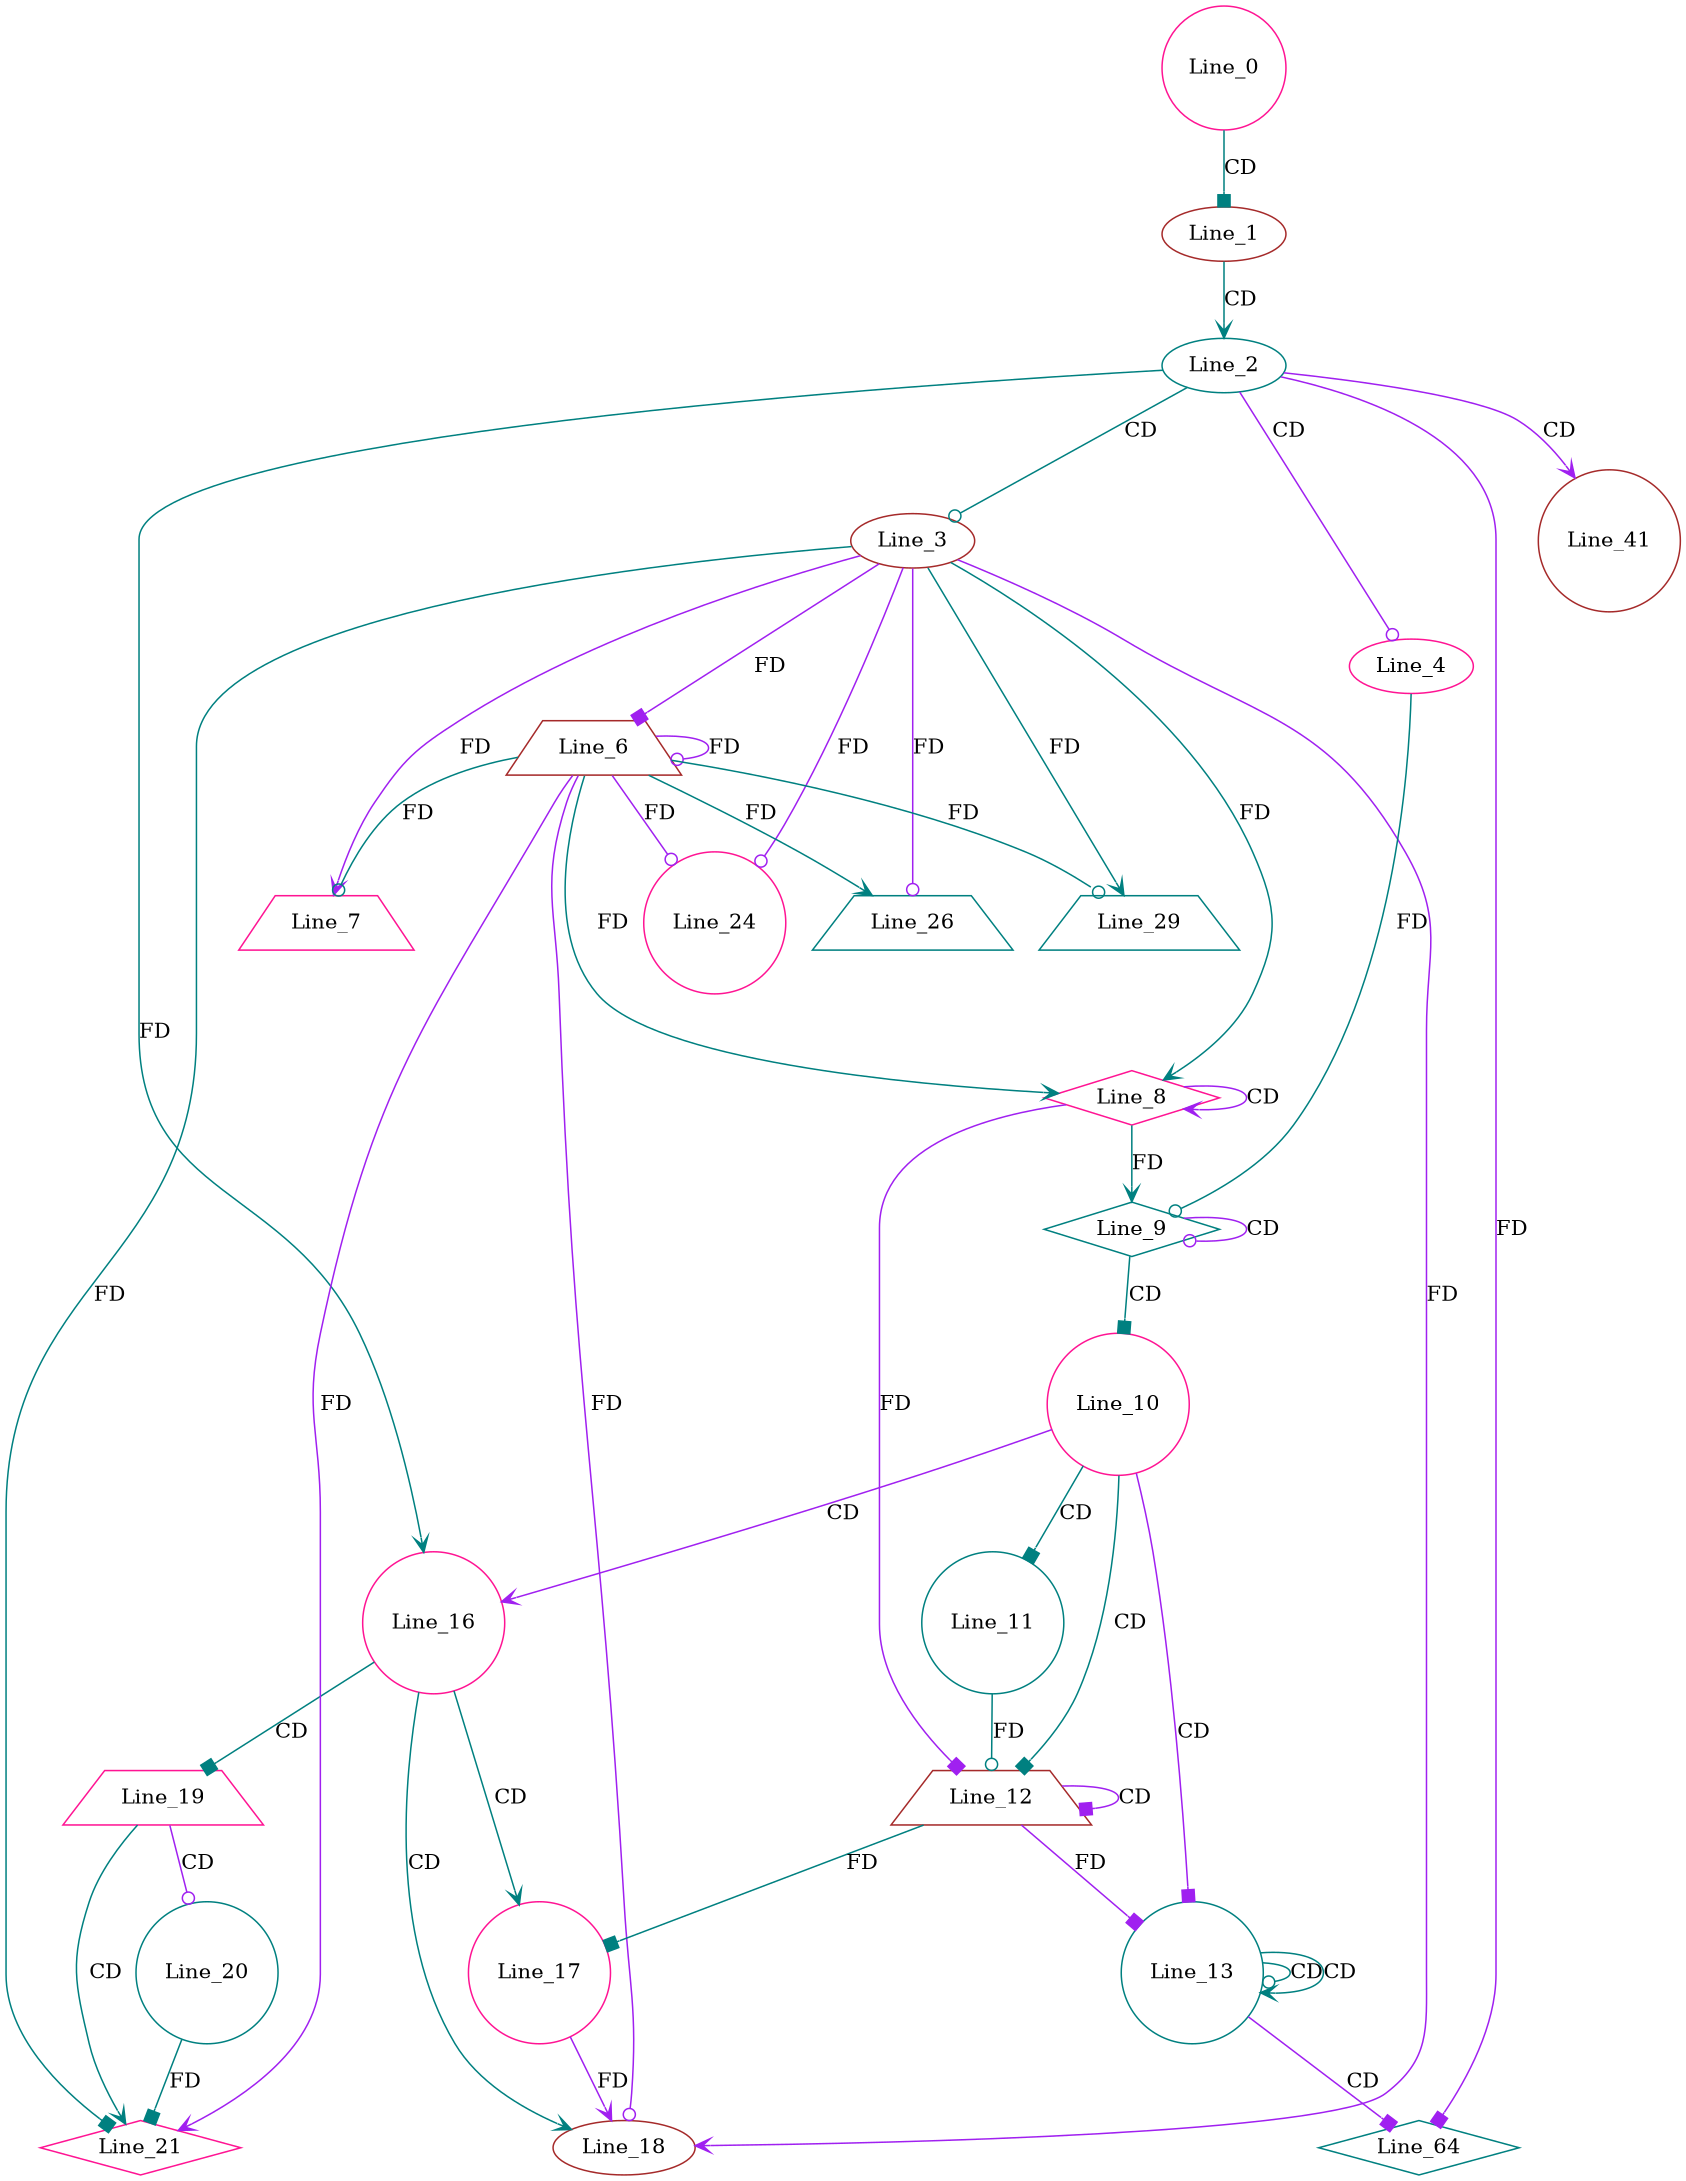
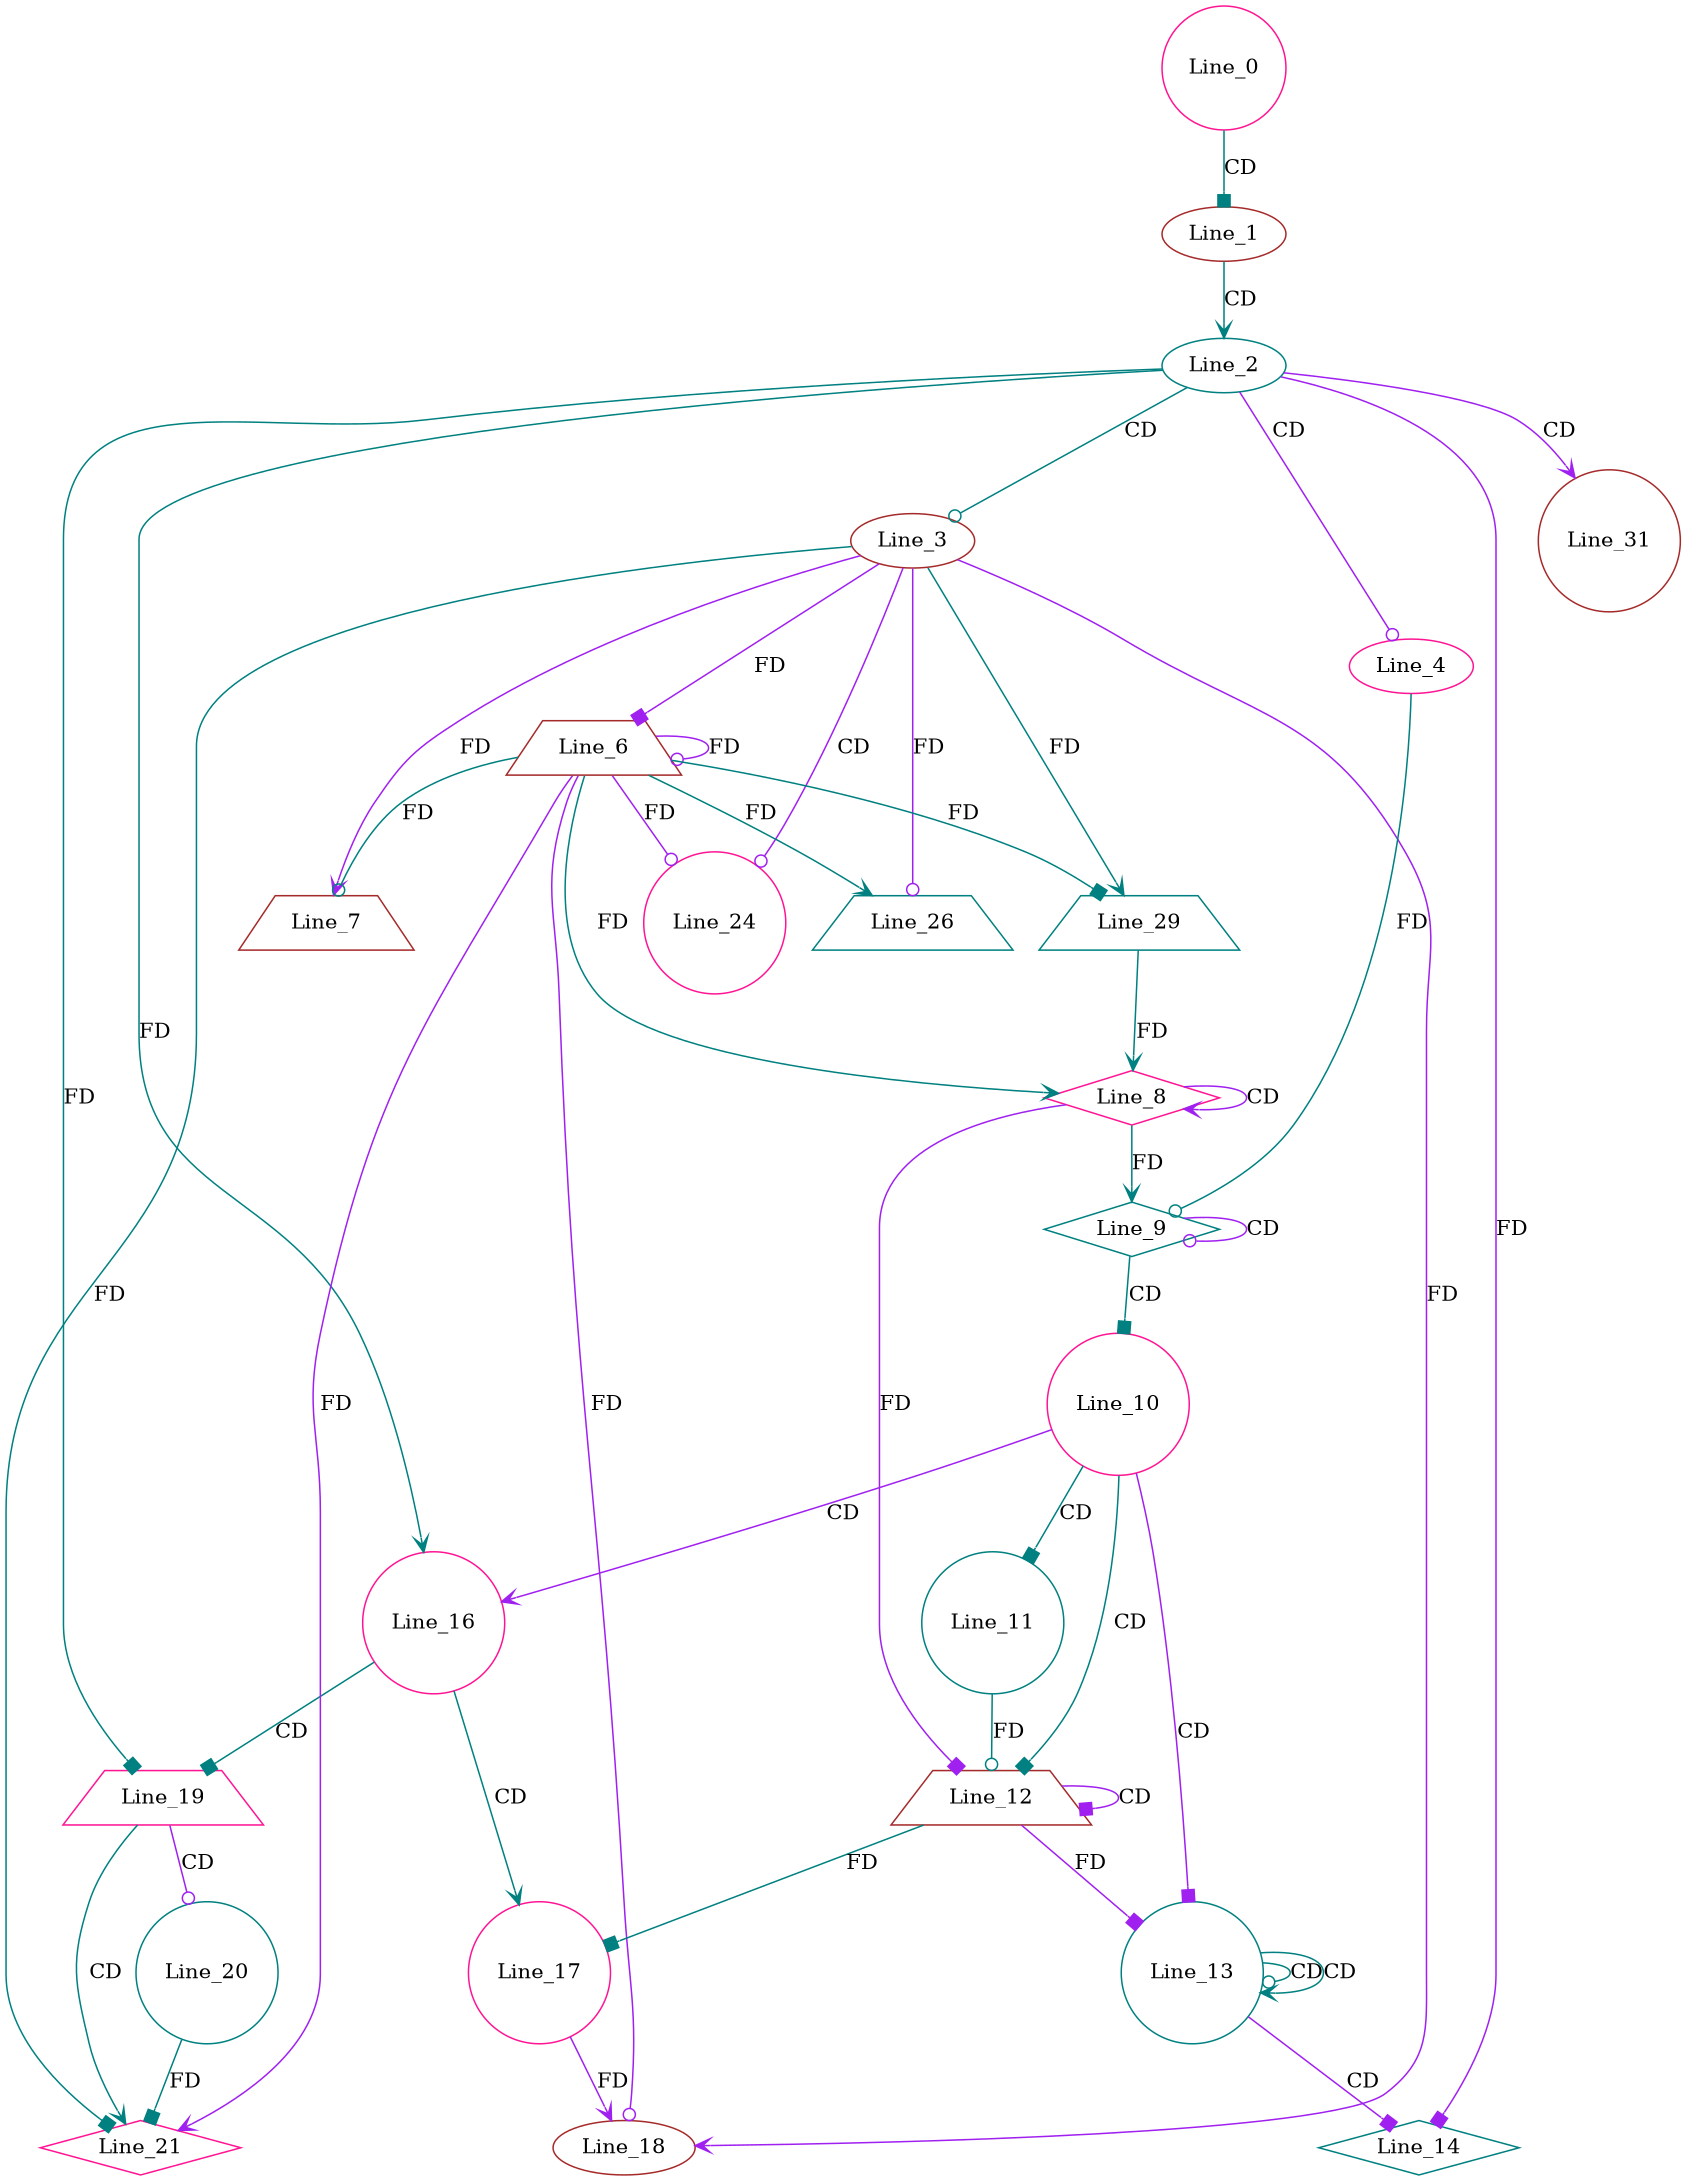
(1609, 541) -> (1609, 541)
none -> (63, 573)
(854, 748) -> (854, 748)
(1210, 781) -> (1136, 1003)
(887, 806) -> (887, 806)
(326, 923) -> (326, 923)
(416, 1937) -> none
(1419, 2148) -> (1419, 2148)
